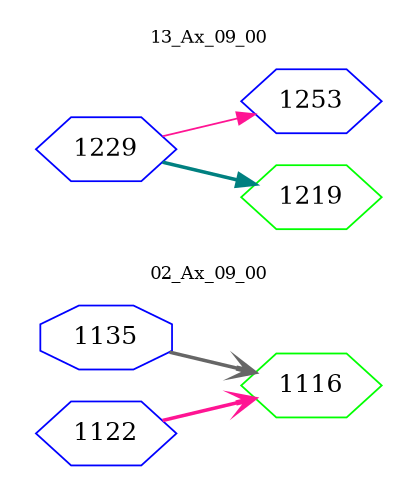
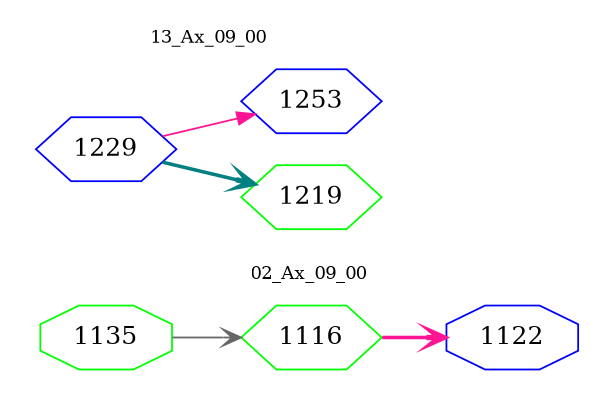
(200, 171) -> (200, 171)
(106, 338) -> (106, 338)
(204, 360) -> (198, 338)
(200, 412) -> (405, 338)
(106, 433) -> (512, 338)
